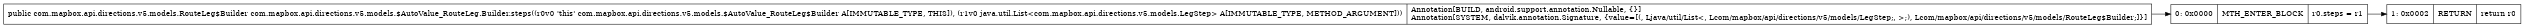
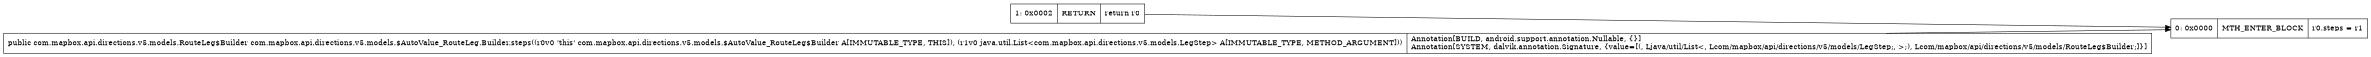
(2375, 14) -> (1655, 21)
